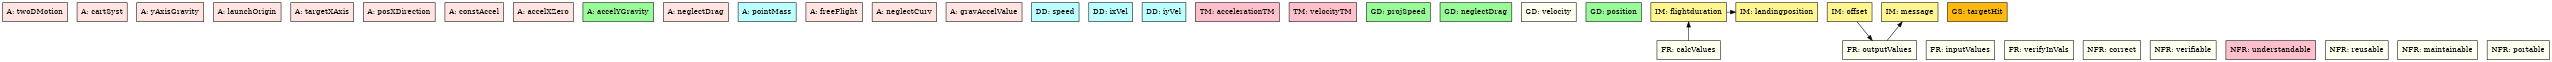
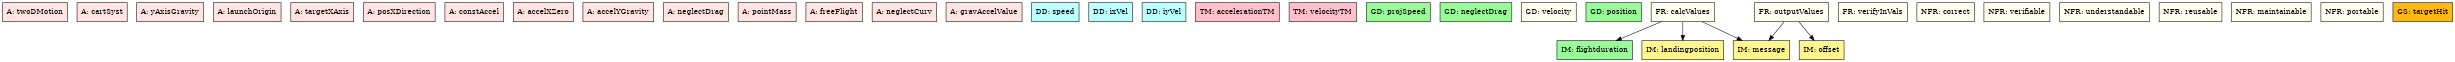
(618, 12) -> (618, 12)
(767, 12) -> (767, 12)
(1689, 12) -> (1595, 50)
(1728, 12) -> (1683, 29)
(1863, 29) -> (1805, 29)
none -> (1720, 30)
(1960, 50) -> none
(2271, 50) -> (2105, 12)
